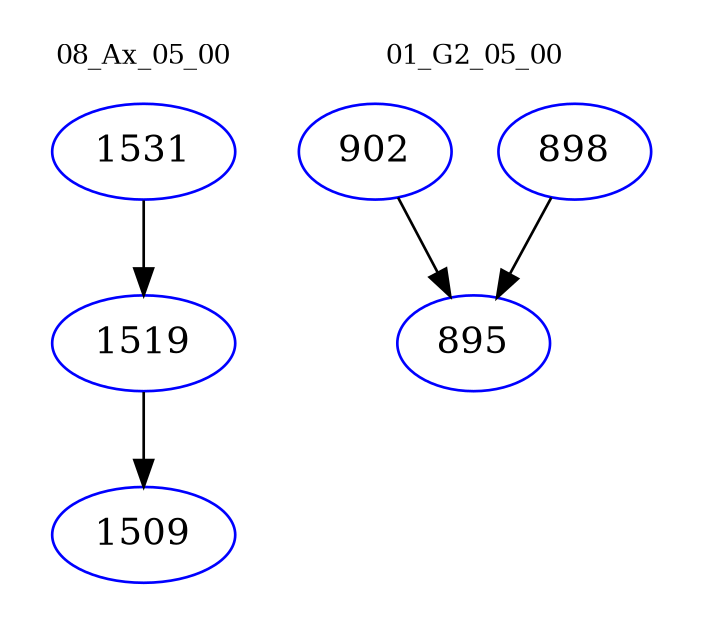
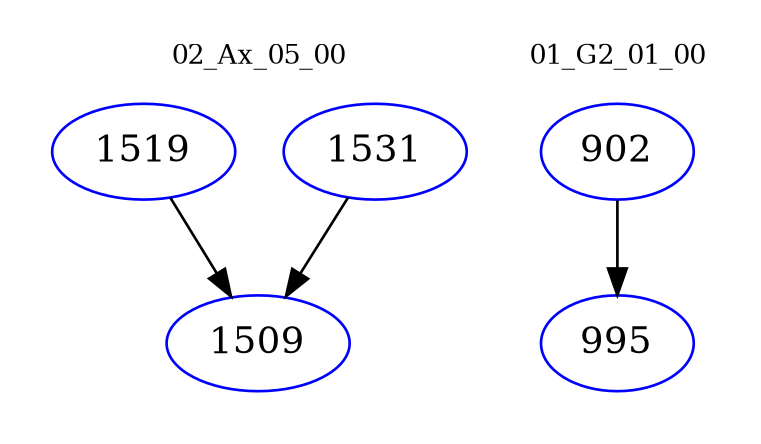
(144, 57) -> (259, 57)
(475, 57) -> (619, 57)
(575, 152) -> none
(144, 234) -> (324, 235)
(474, 343) -> (617, 343)
